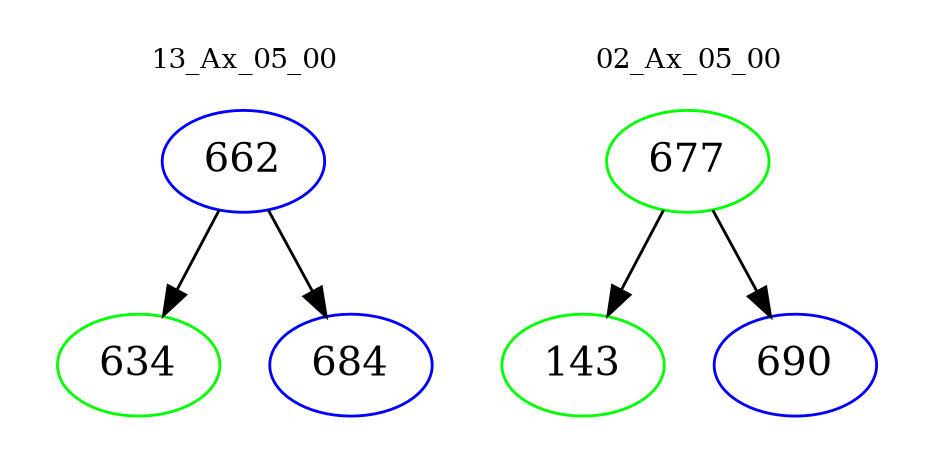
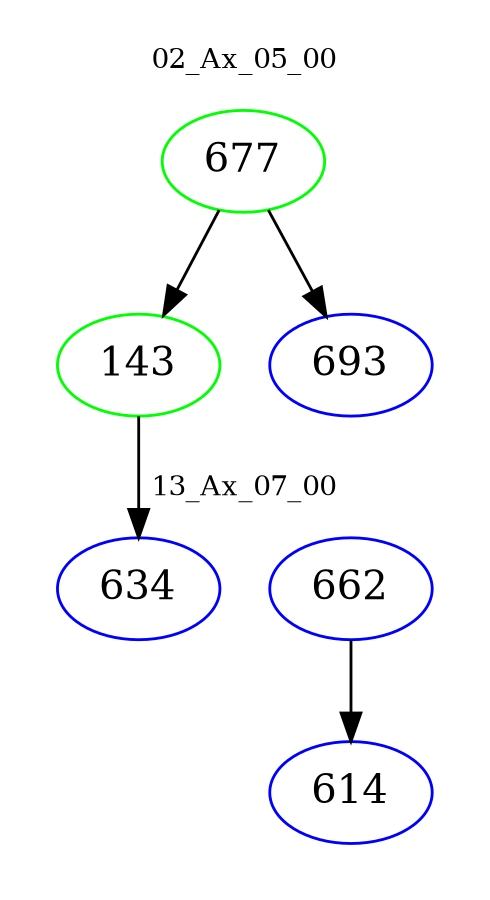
(245, 61) -> (245, 488)
(198, 250) -> (139, 479)
(139, 365) -> (139, 589)
(351, 365) -> (351, 793)
(795, 365) -> (351, 365)
